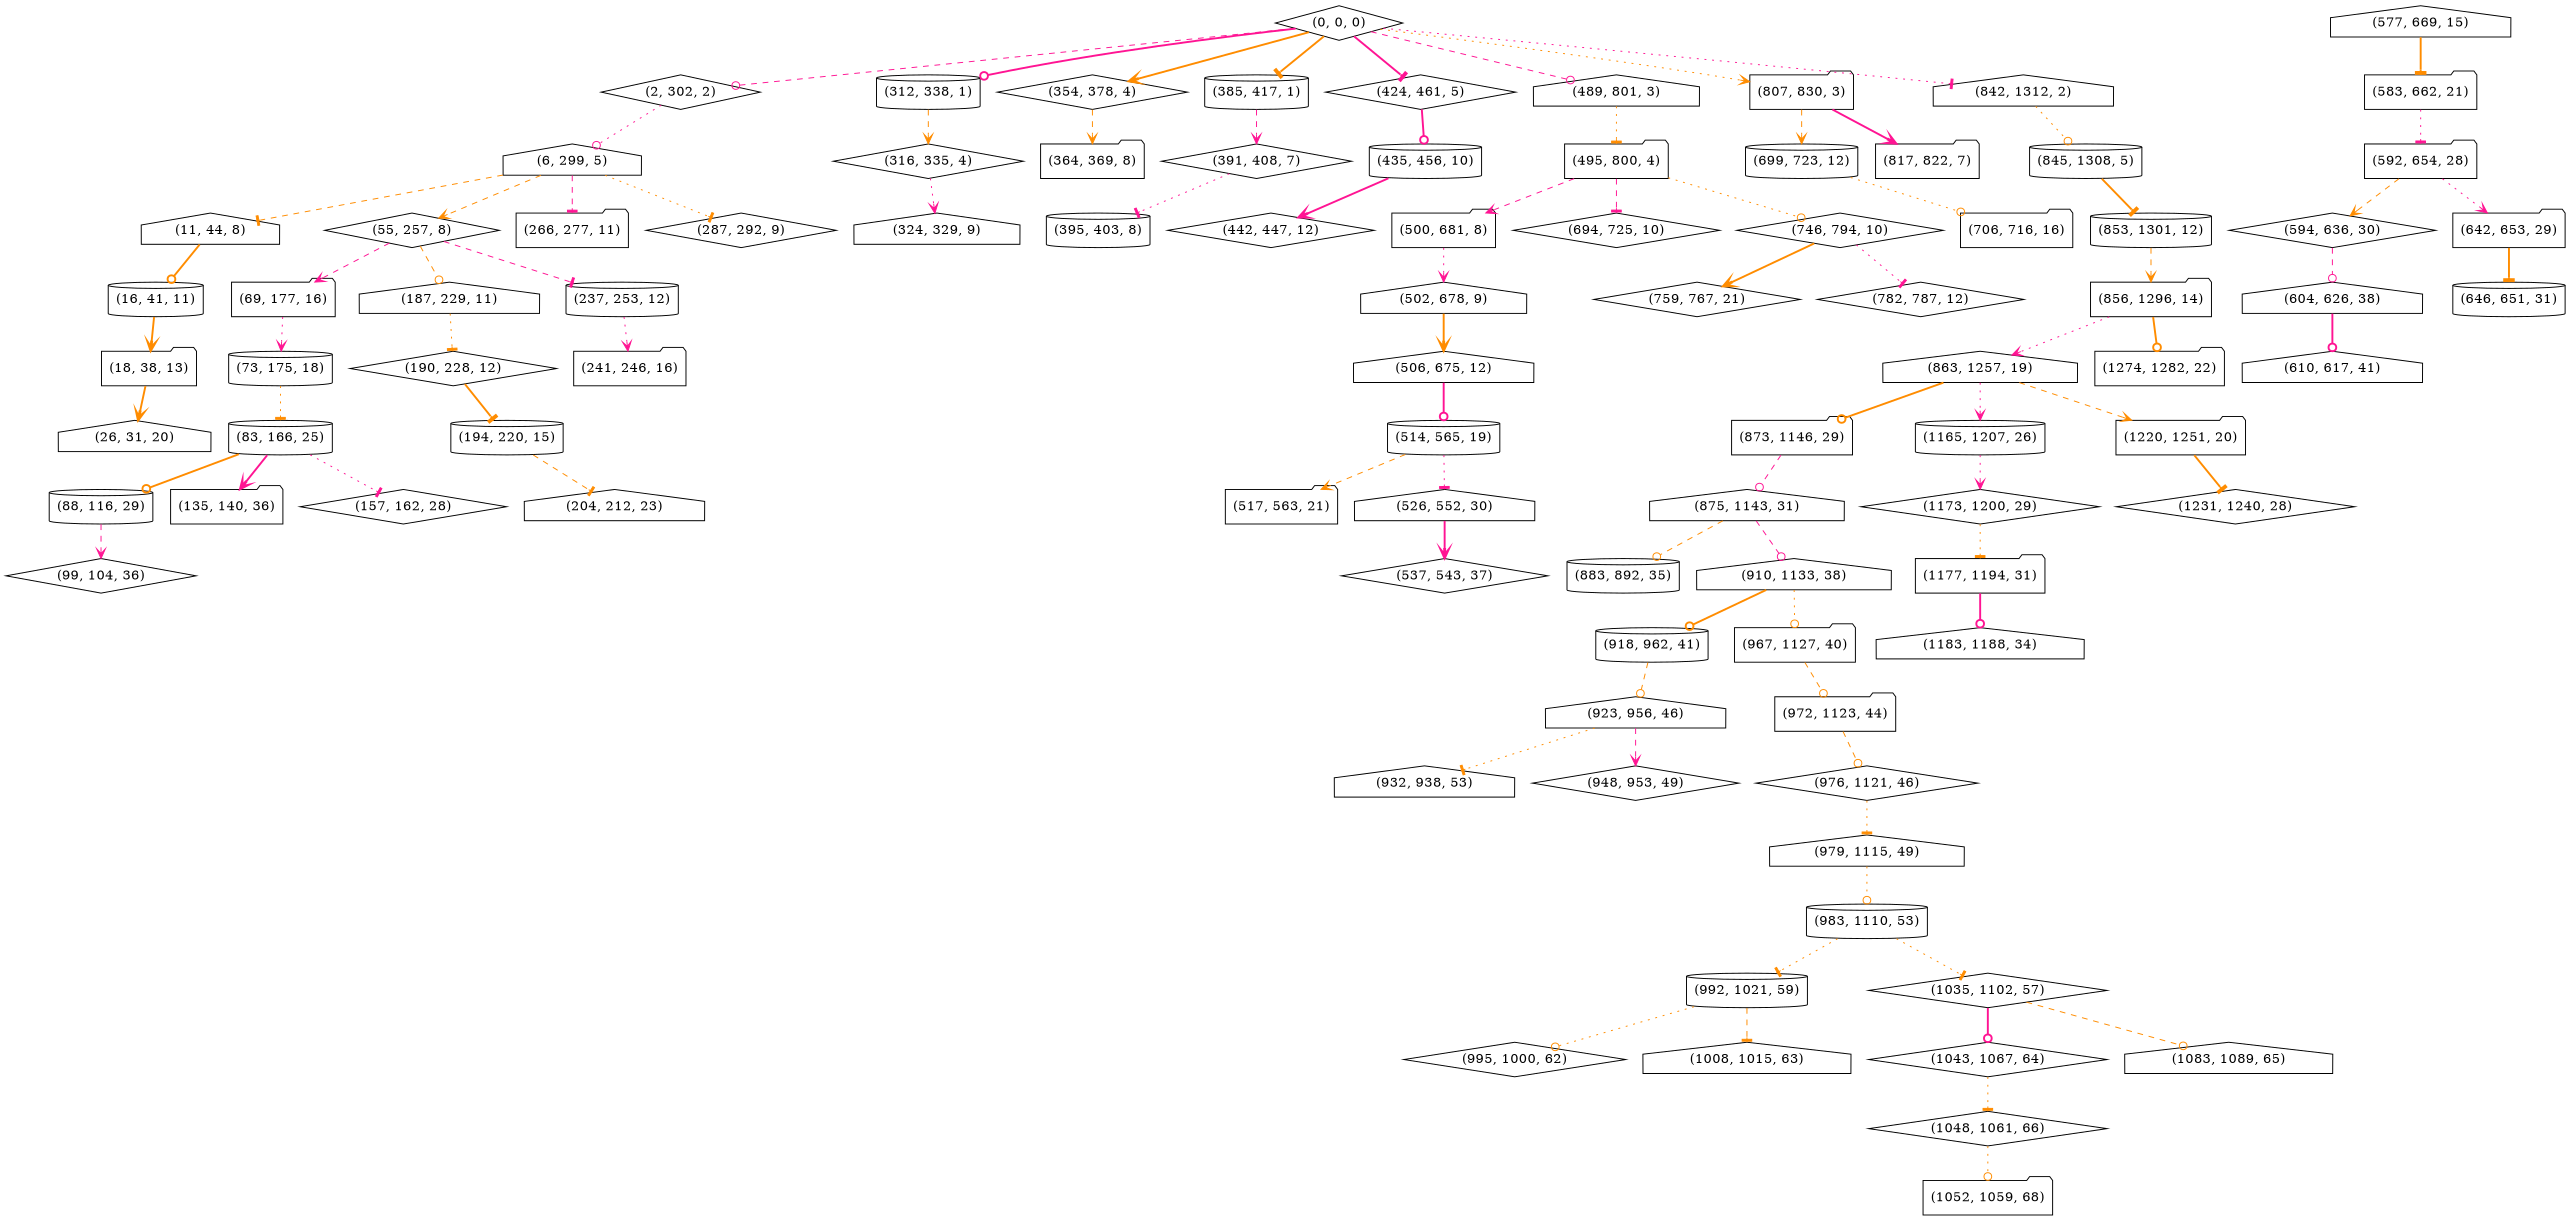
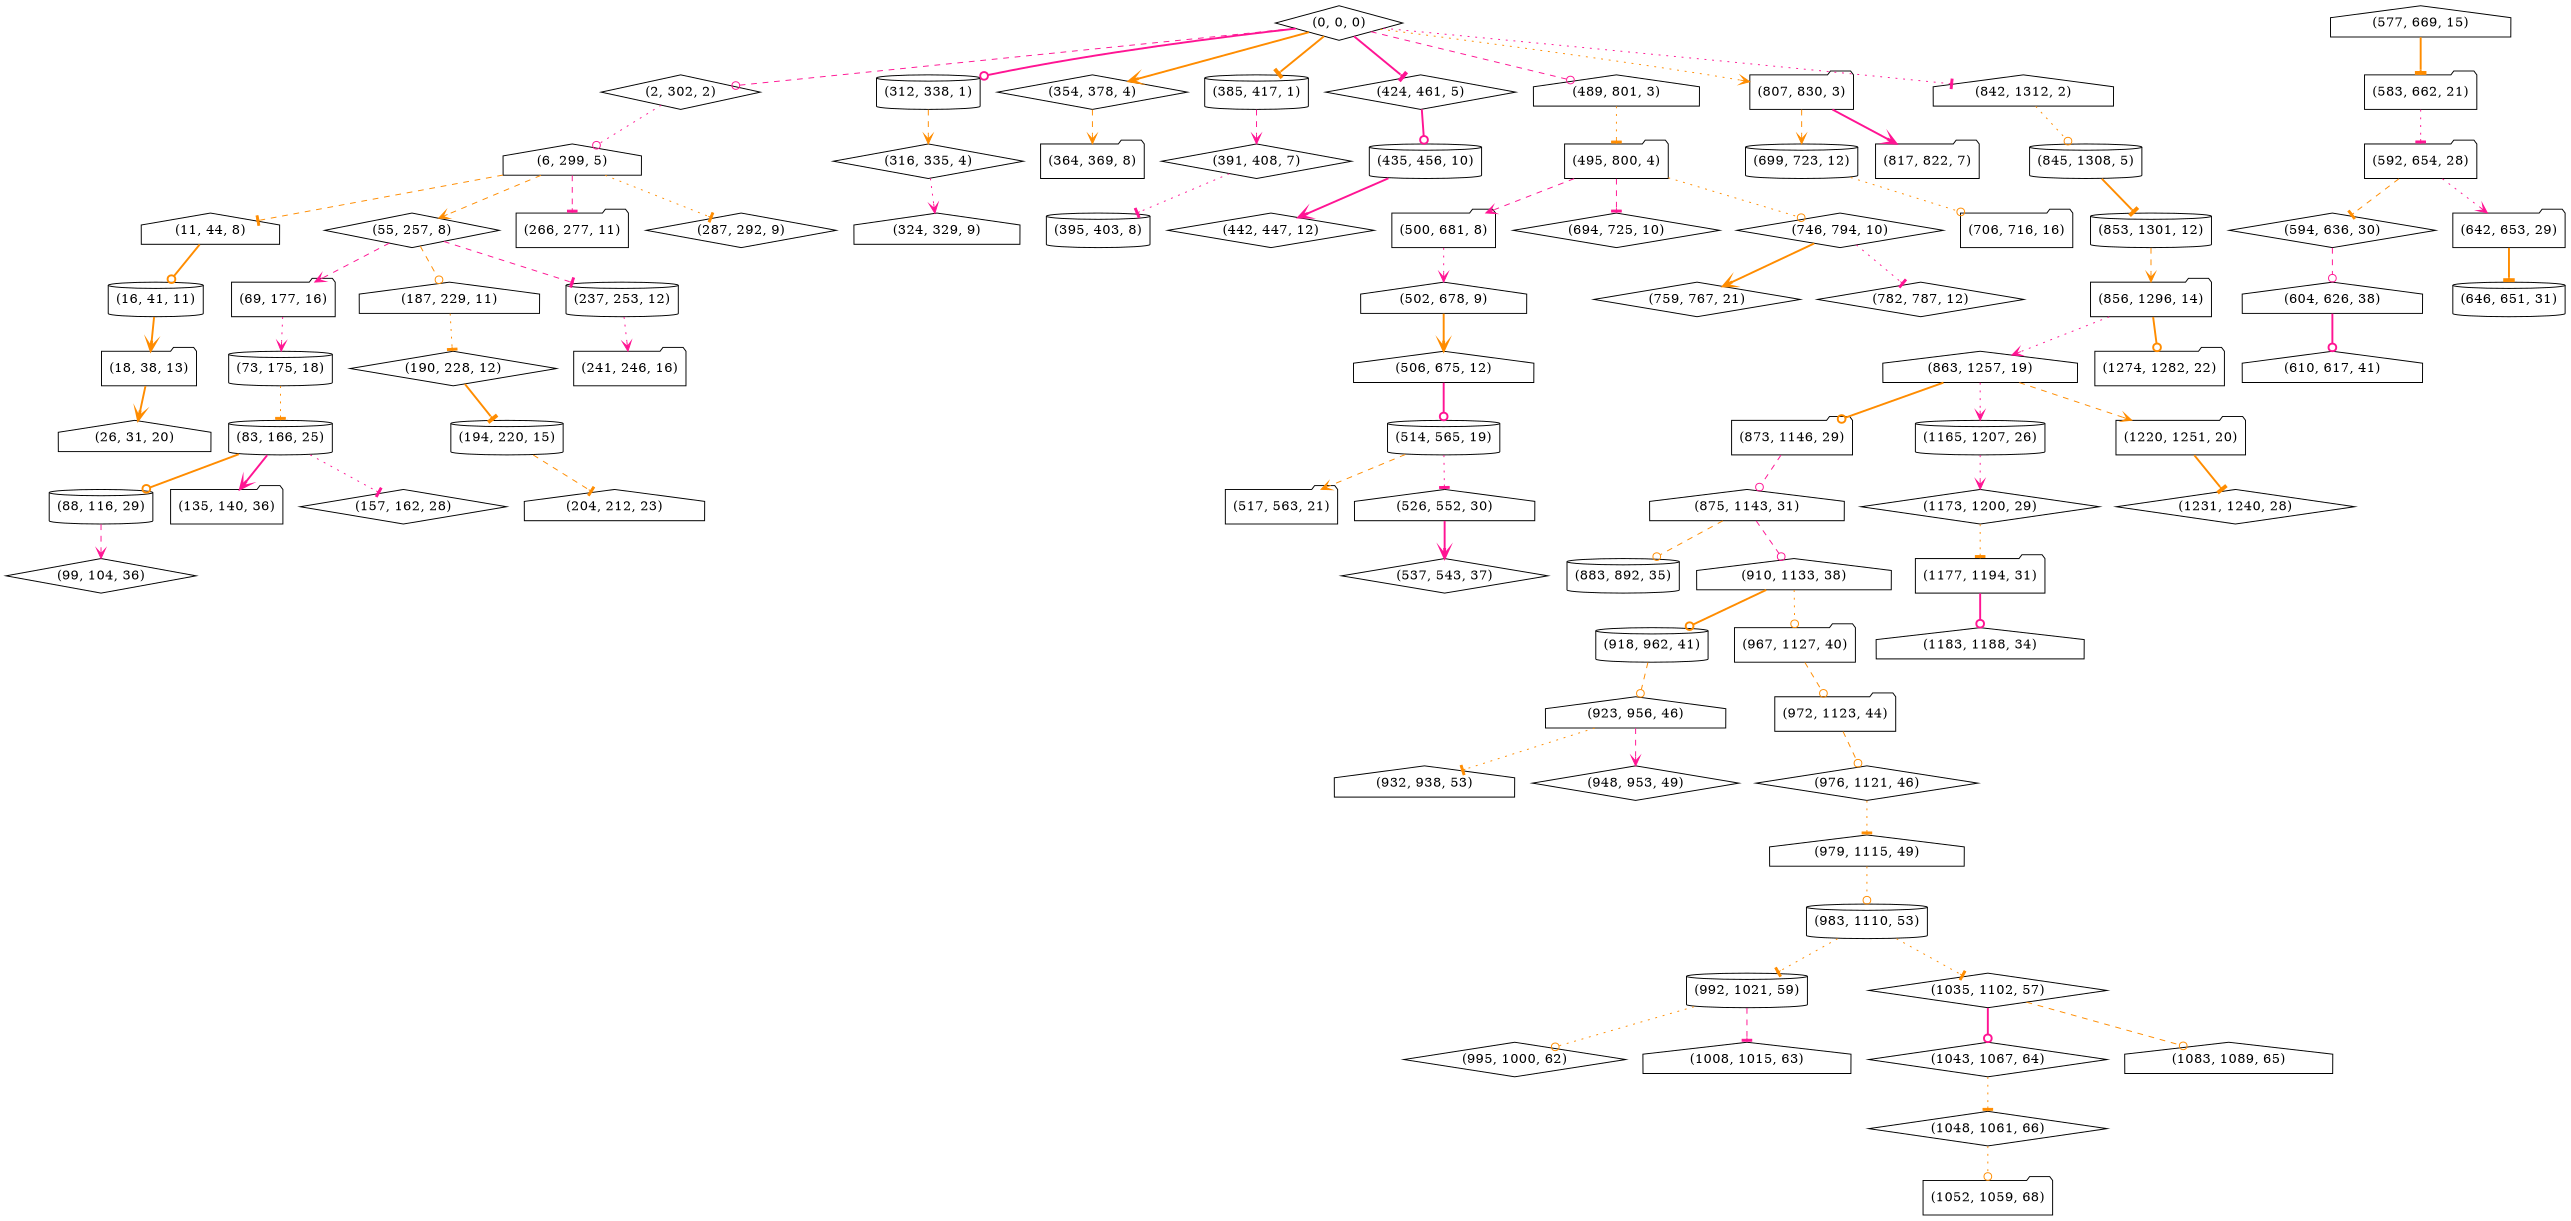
(2378, 194) -> (2377, 196)
(1747, 1023) -> (1747, 1023)
